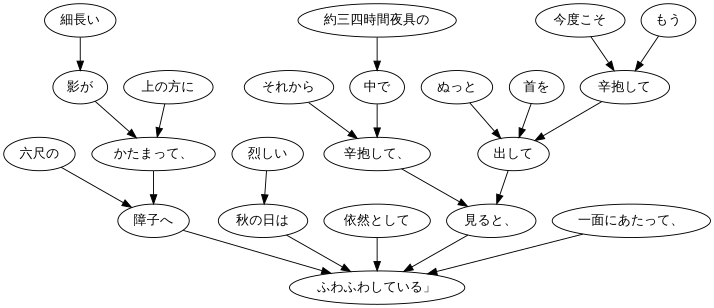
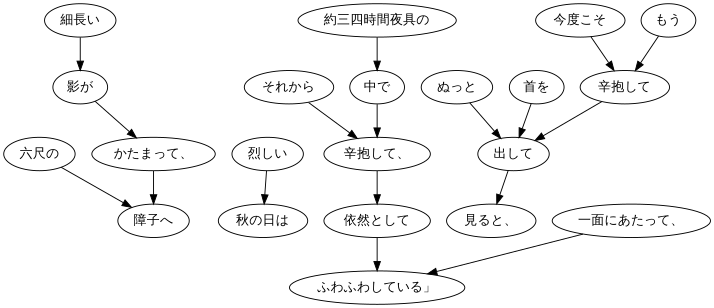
(168, 87) -> none
(431, 185) -> (377, 183)
(253, 251) -> none
(314, 251) -> none
(440, 251) -> none
